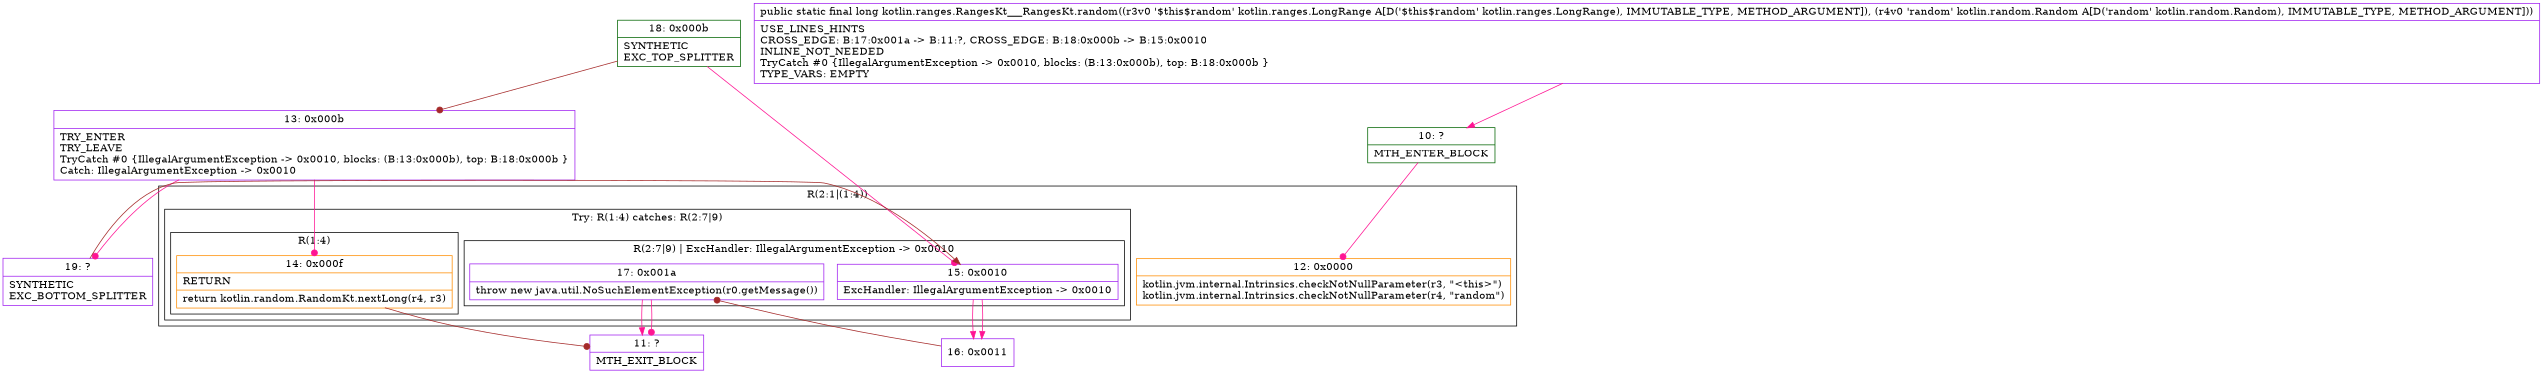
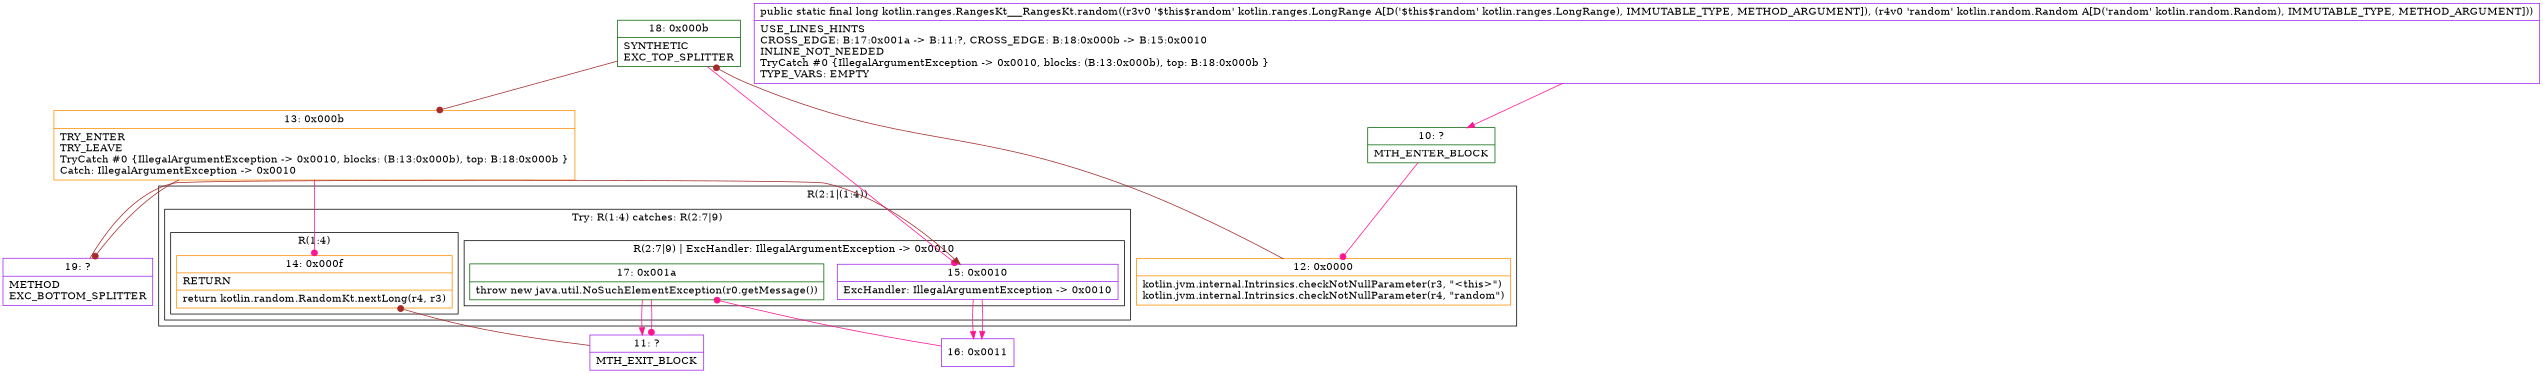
(314, 145) -> (314, 145)
none -> (1006, 150)
(134, 212) -> (134, 212)
(647, 282) -> (647, 282)
(42, 285) -> (35, 285)
(858, 331) -> (858, 331)
(483, 332) -> (496, 332)
